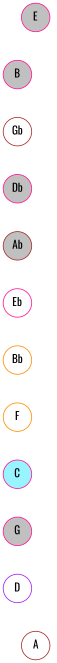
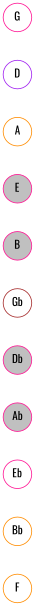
(17, 246) -> (17, 417)
(17, 474) -> none
(17, 531) -> (17, 17)
(36, 646) -> (17, 132)
